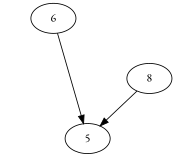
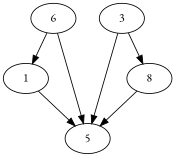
none -> (122, 18)
none -> (26, 78)
